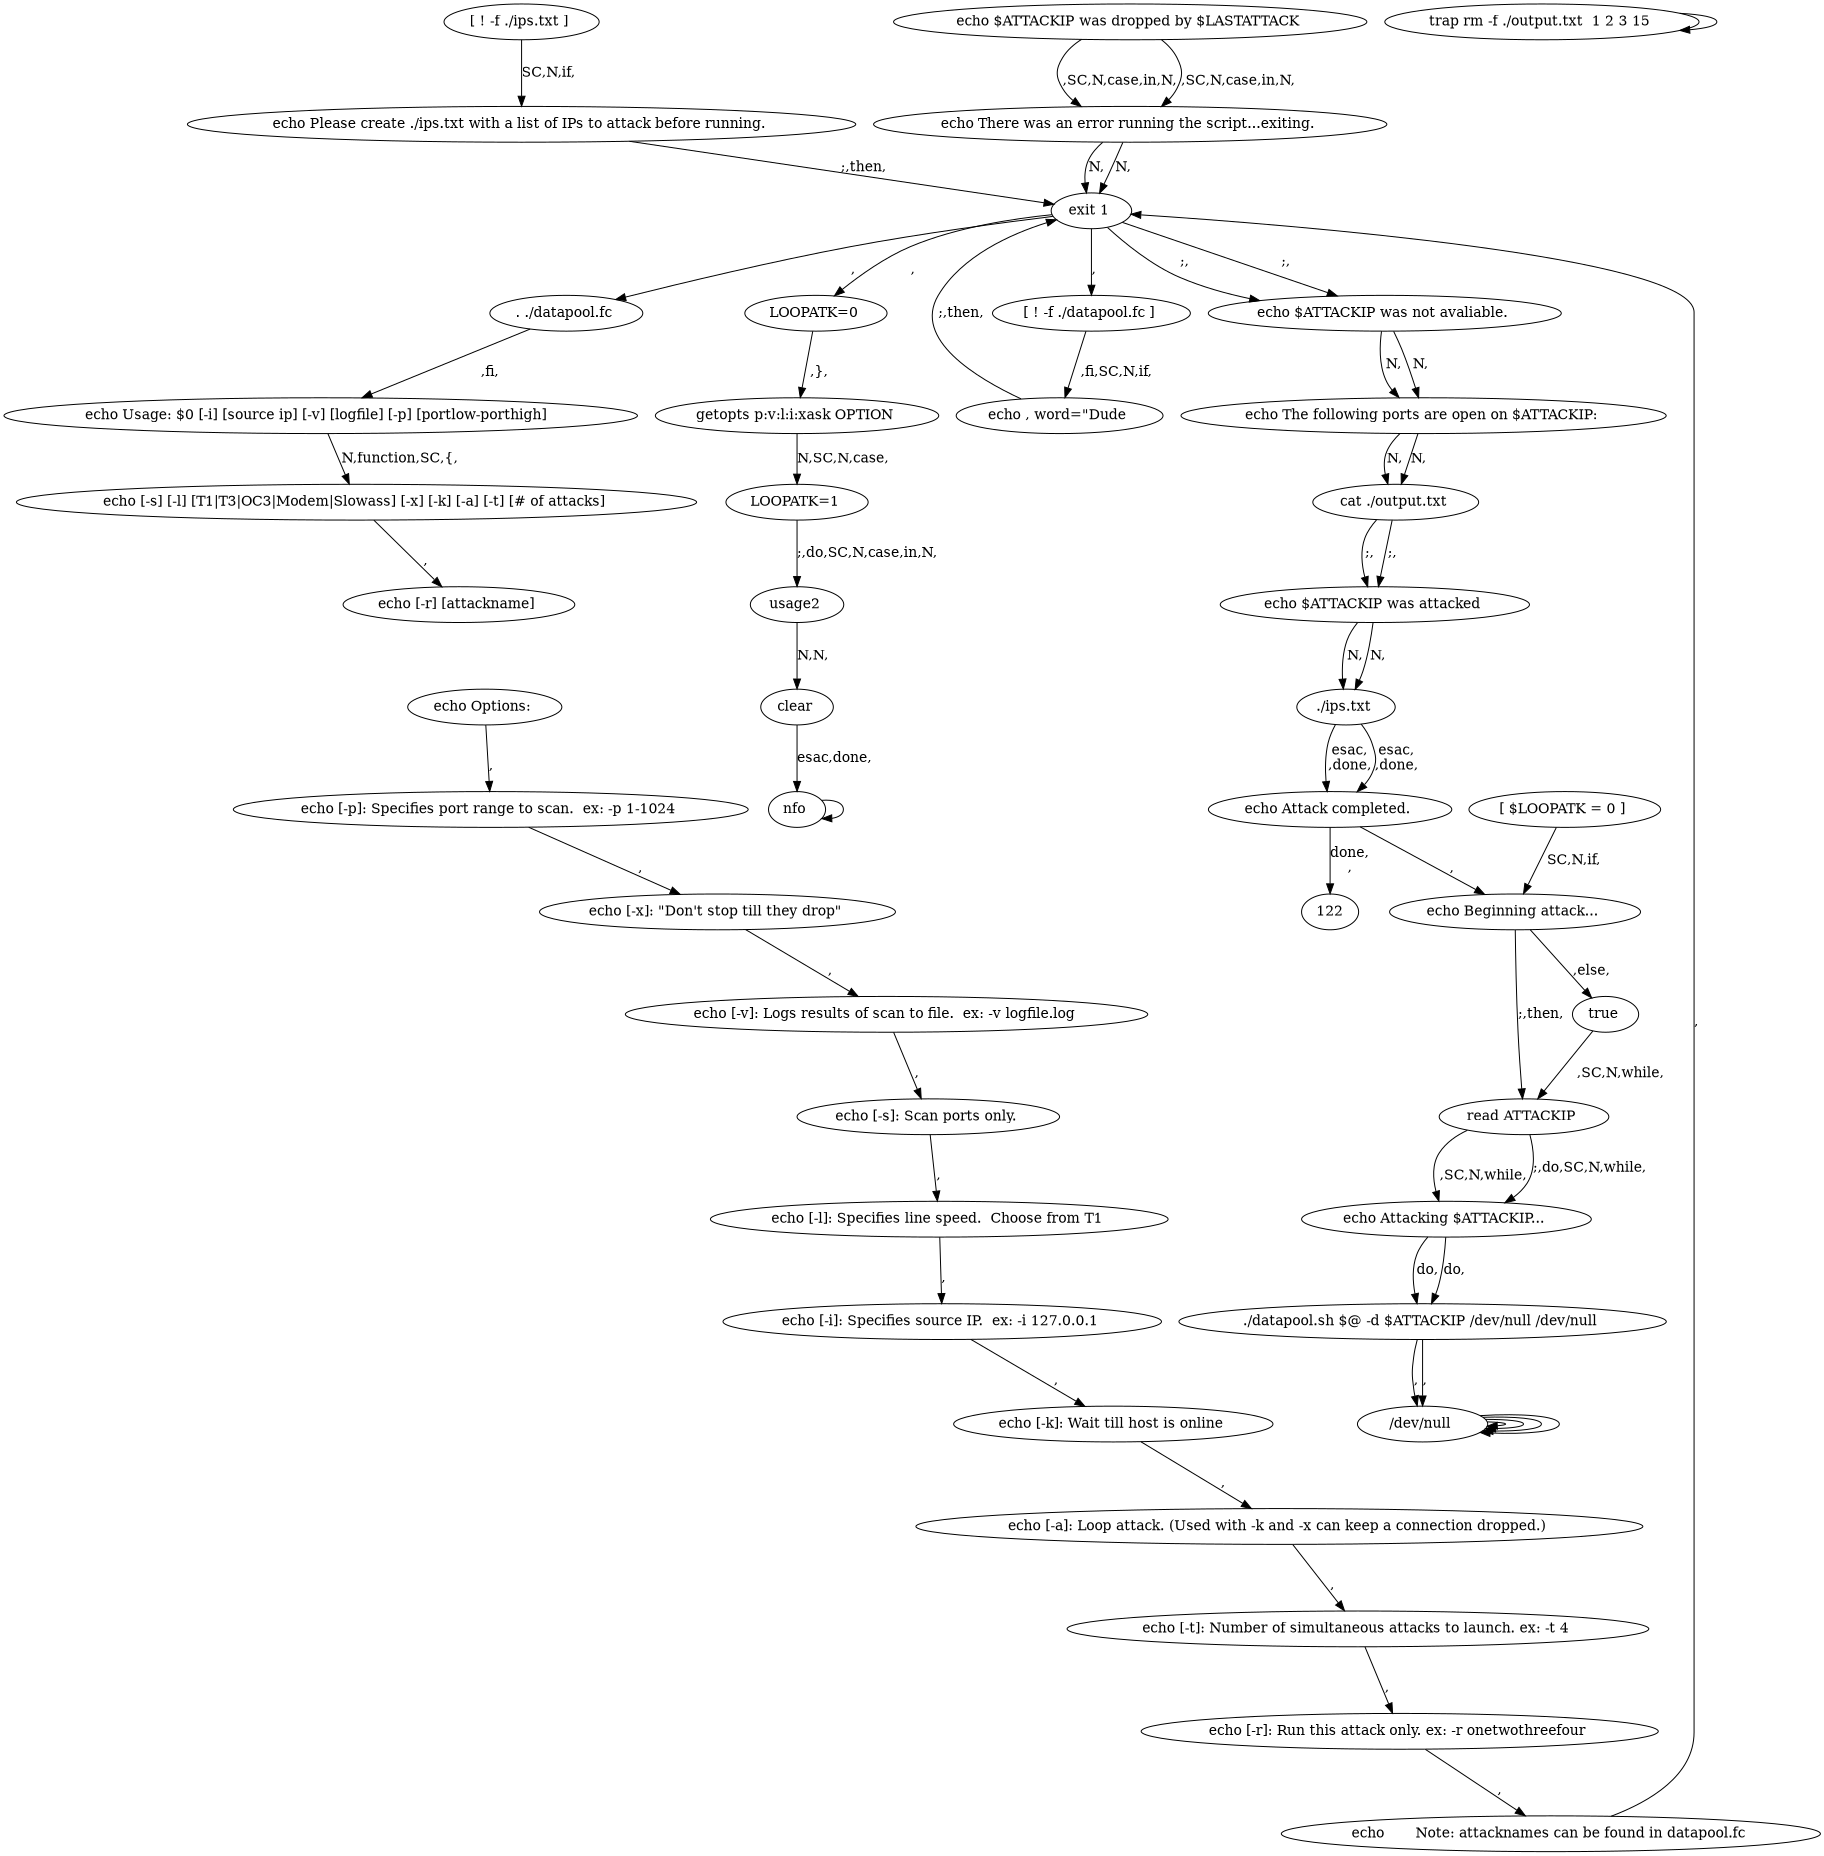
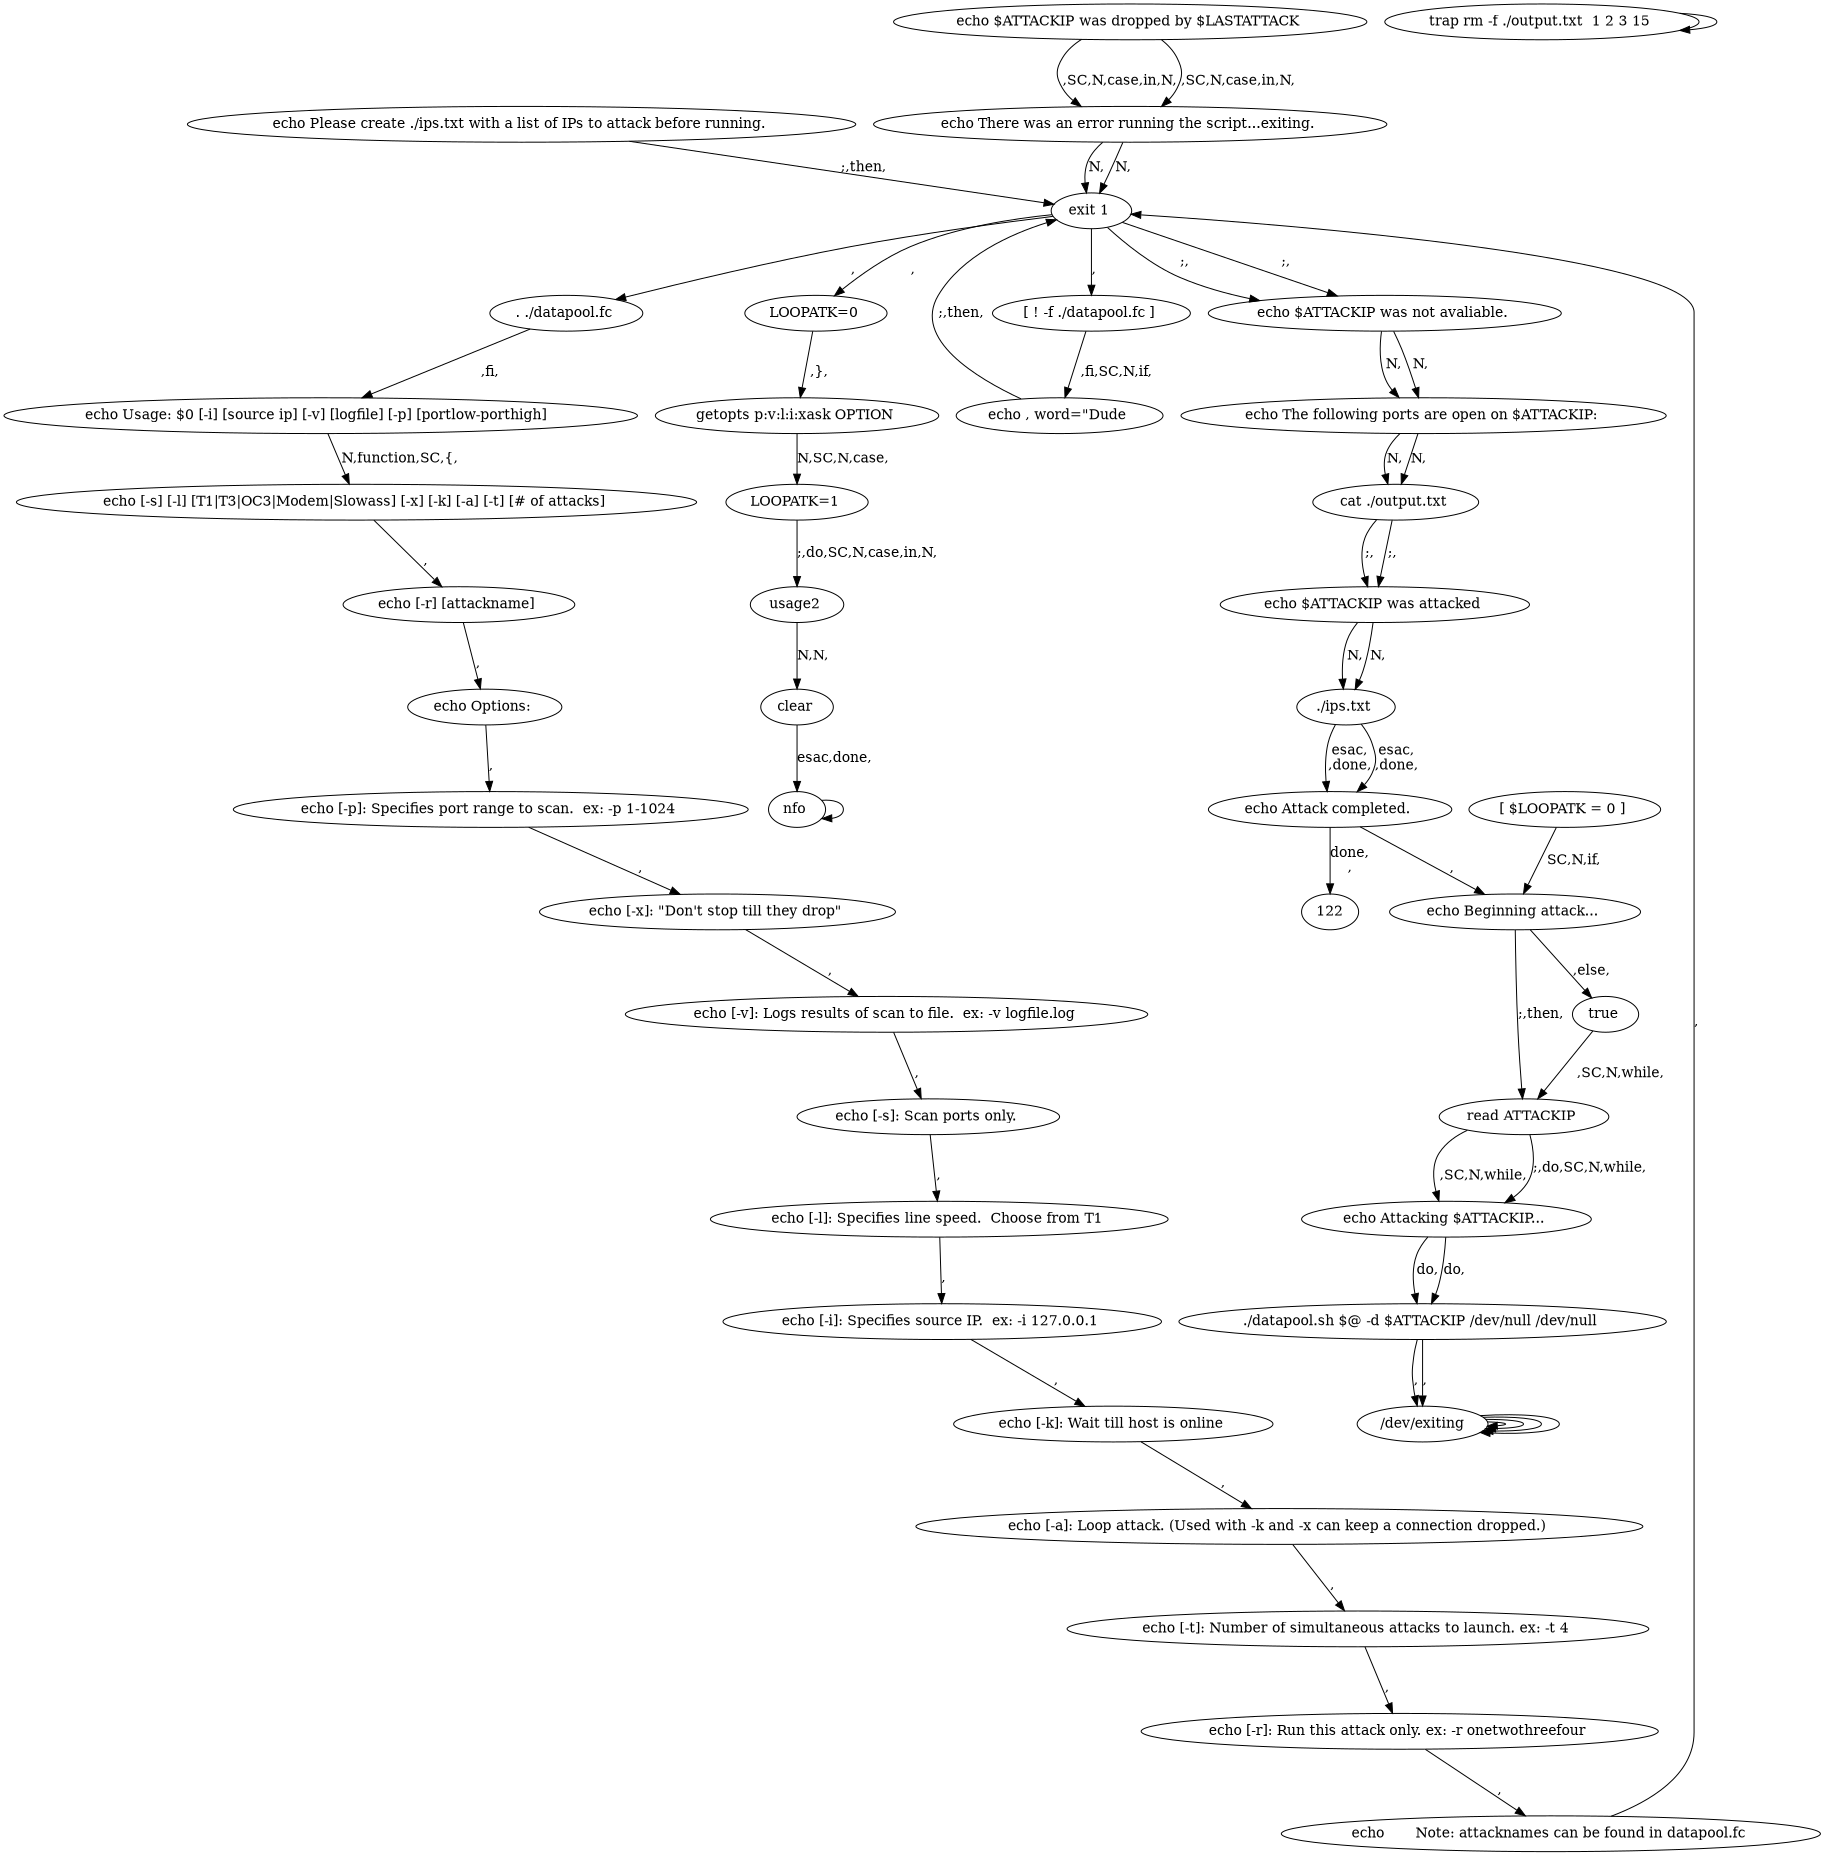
(522, 22) -> none
none -> (471, 651)
(1423, 1424) -> (1423, 1424)
